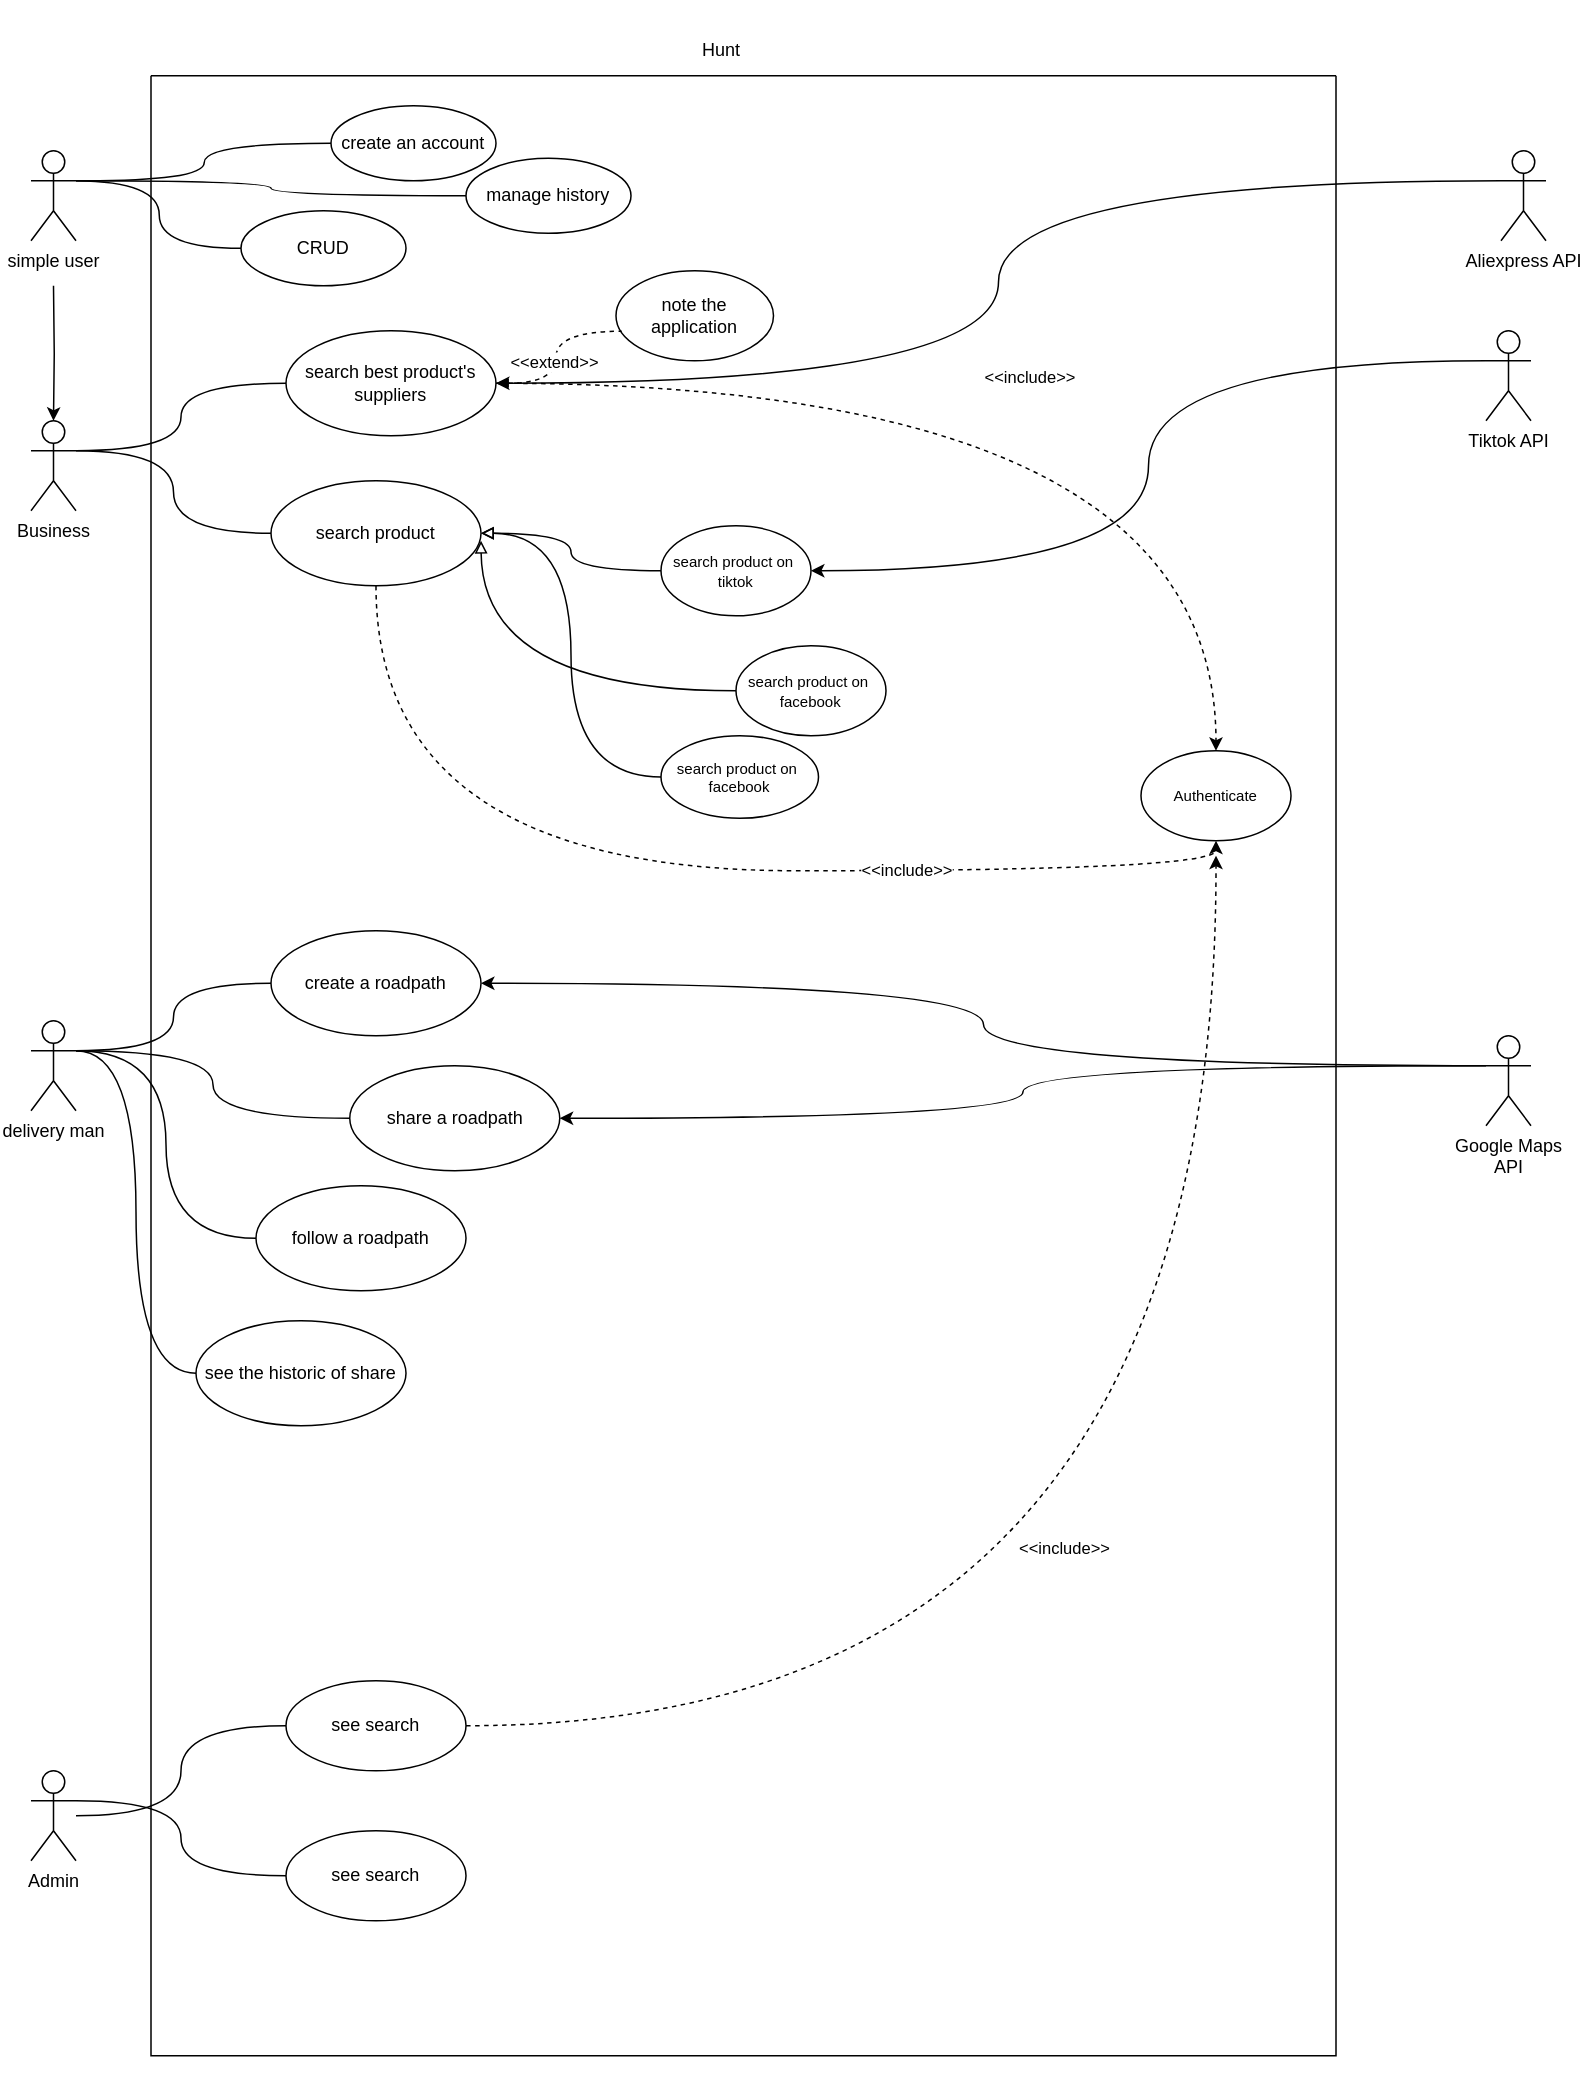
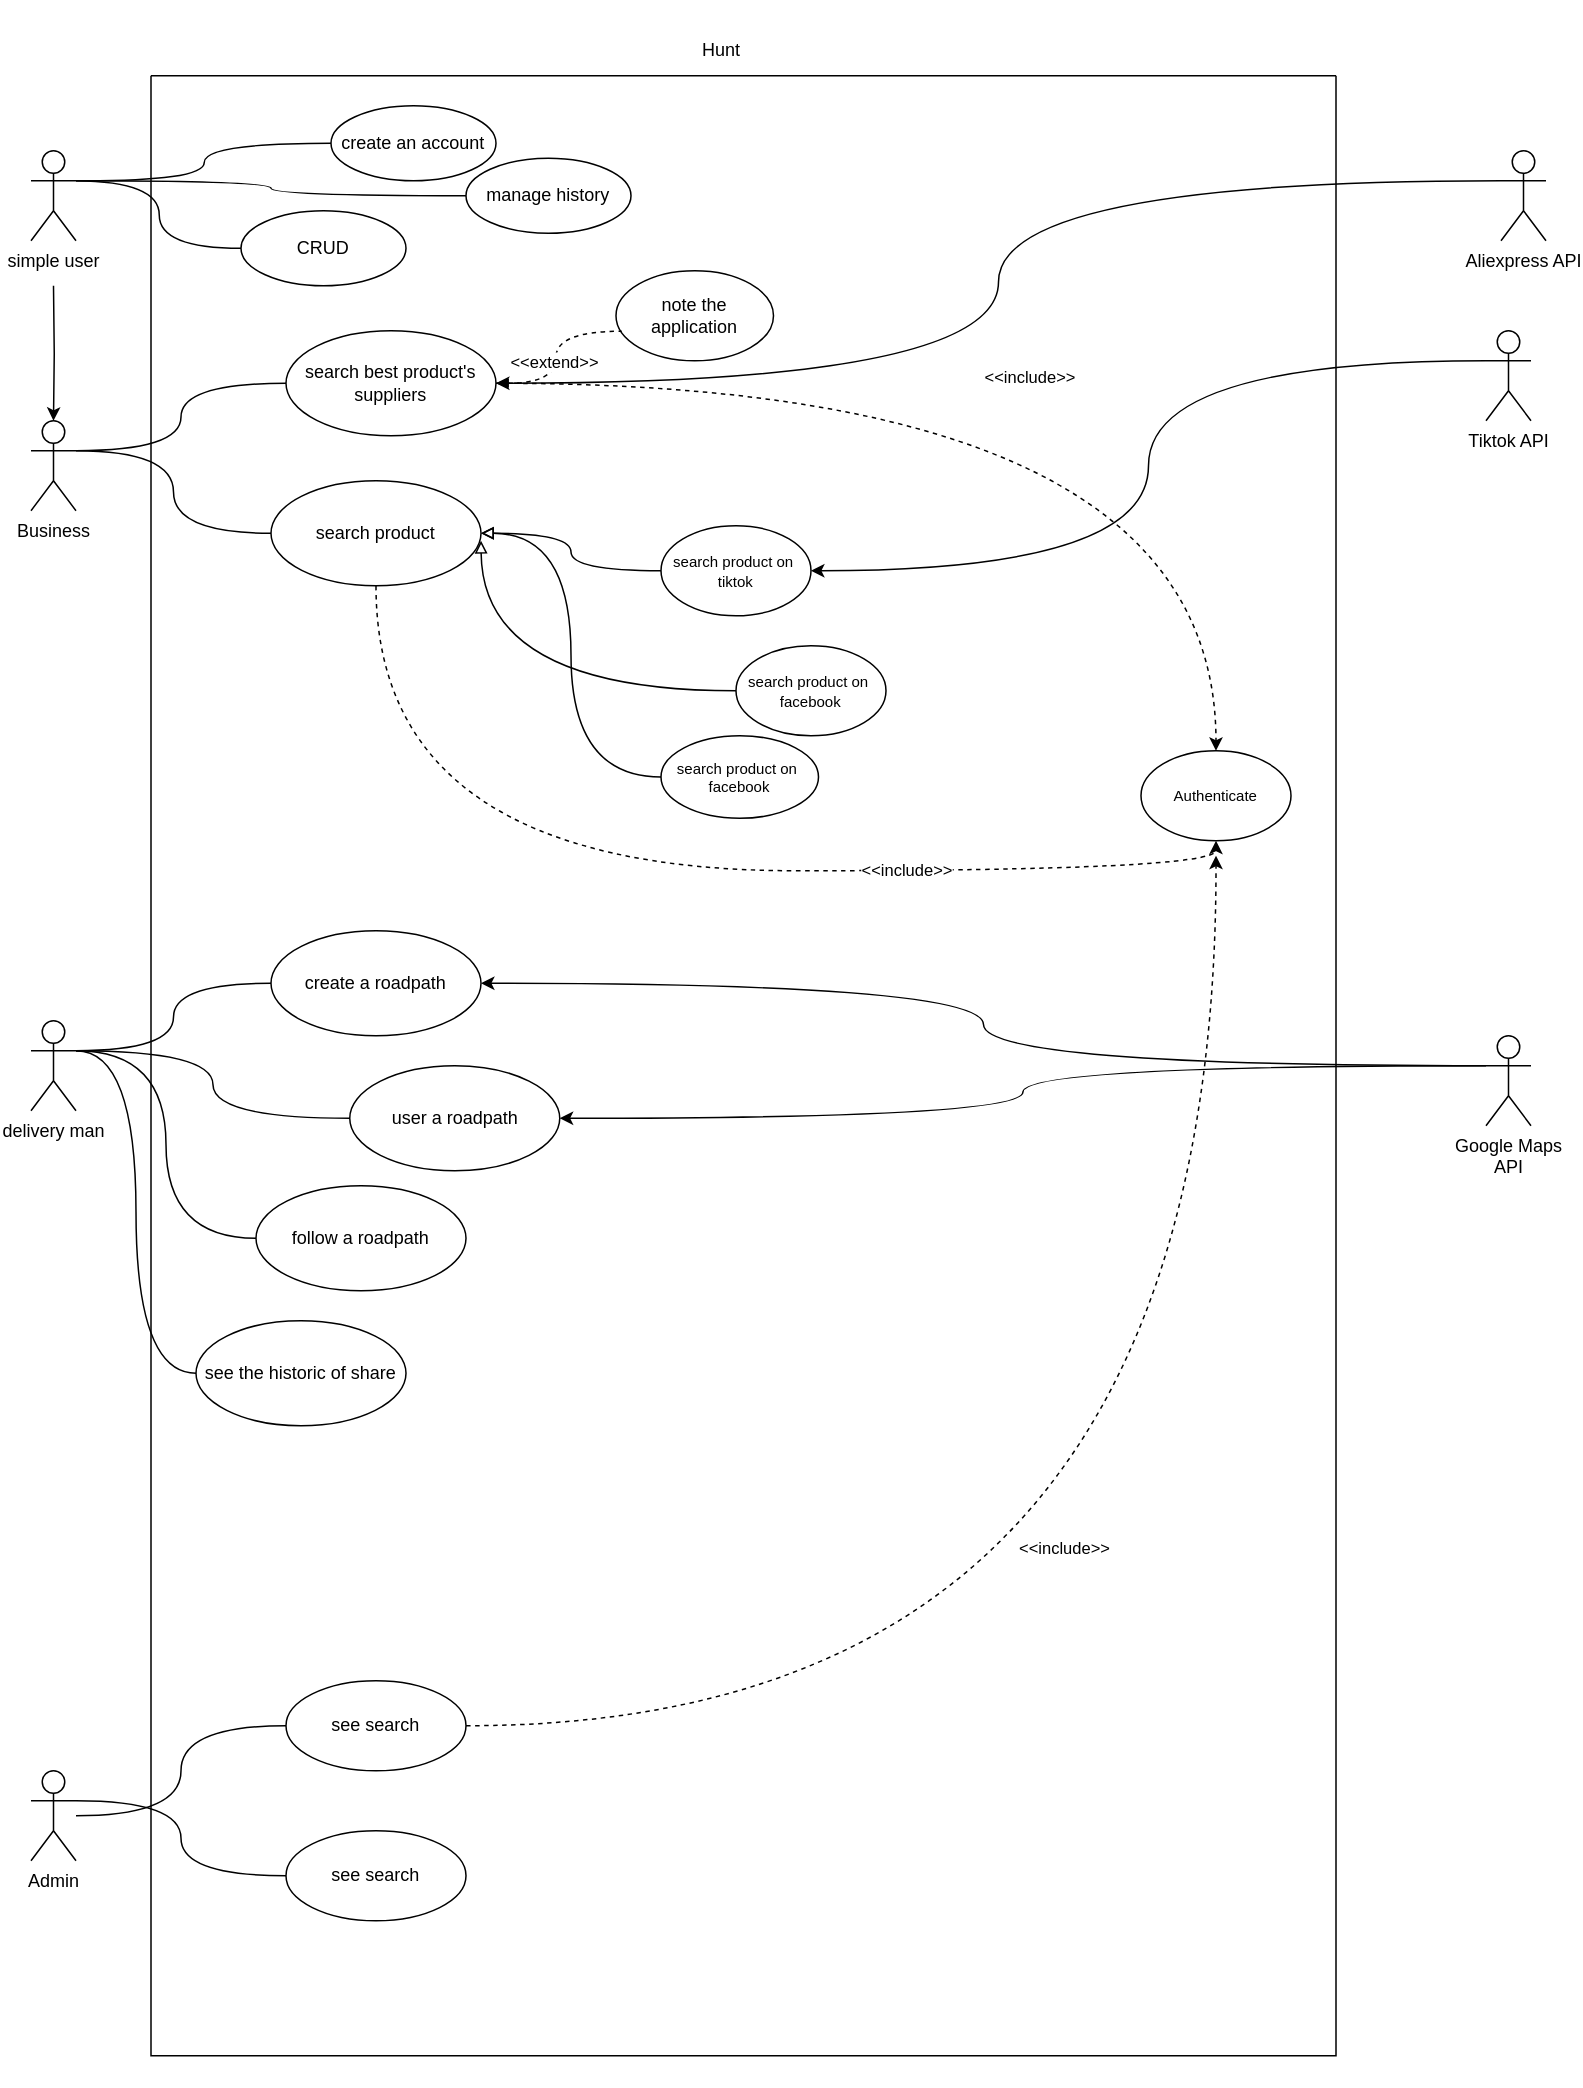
(455, 1118) -> (455, 1118)
